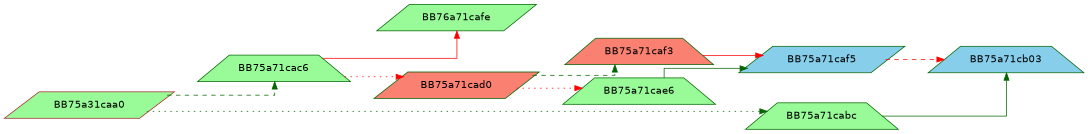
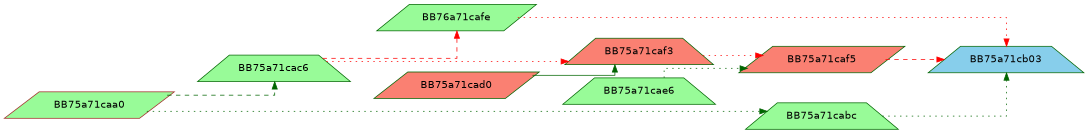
none -> (773, 18)
(729, 55) -> (729, 55)
(400, 58) -> (400, 58)
(822, 60) -> (822, 60)
(697, 68) -> (697, 68)
(575, 75) -> (575, 75)
(370, 77) -> (461, 61)
(546, 88) -> none
(89, 105) -> (89, 105)
(962, 116) -> (962, 116)
